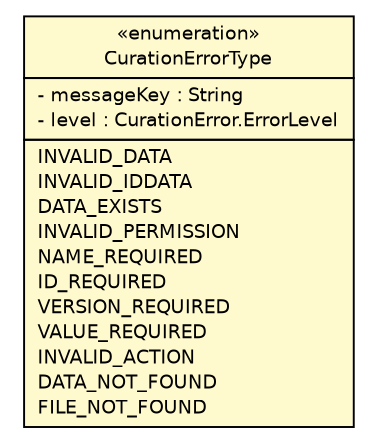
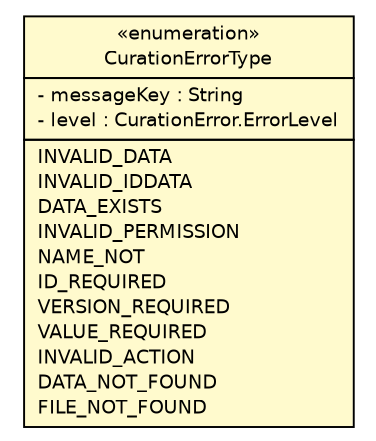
(120, 257) -> (92, 257)
